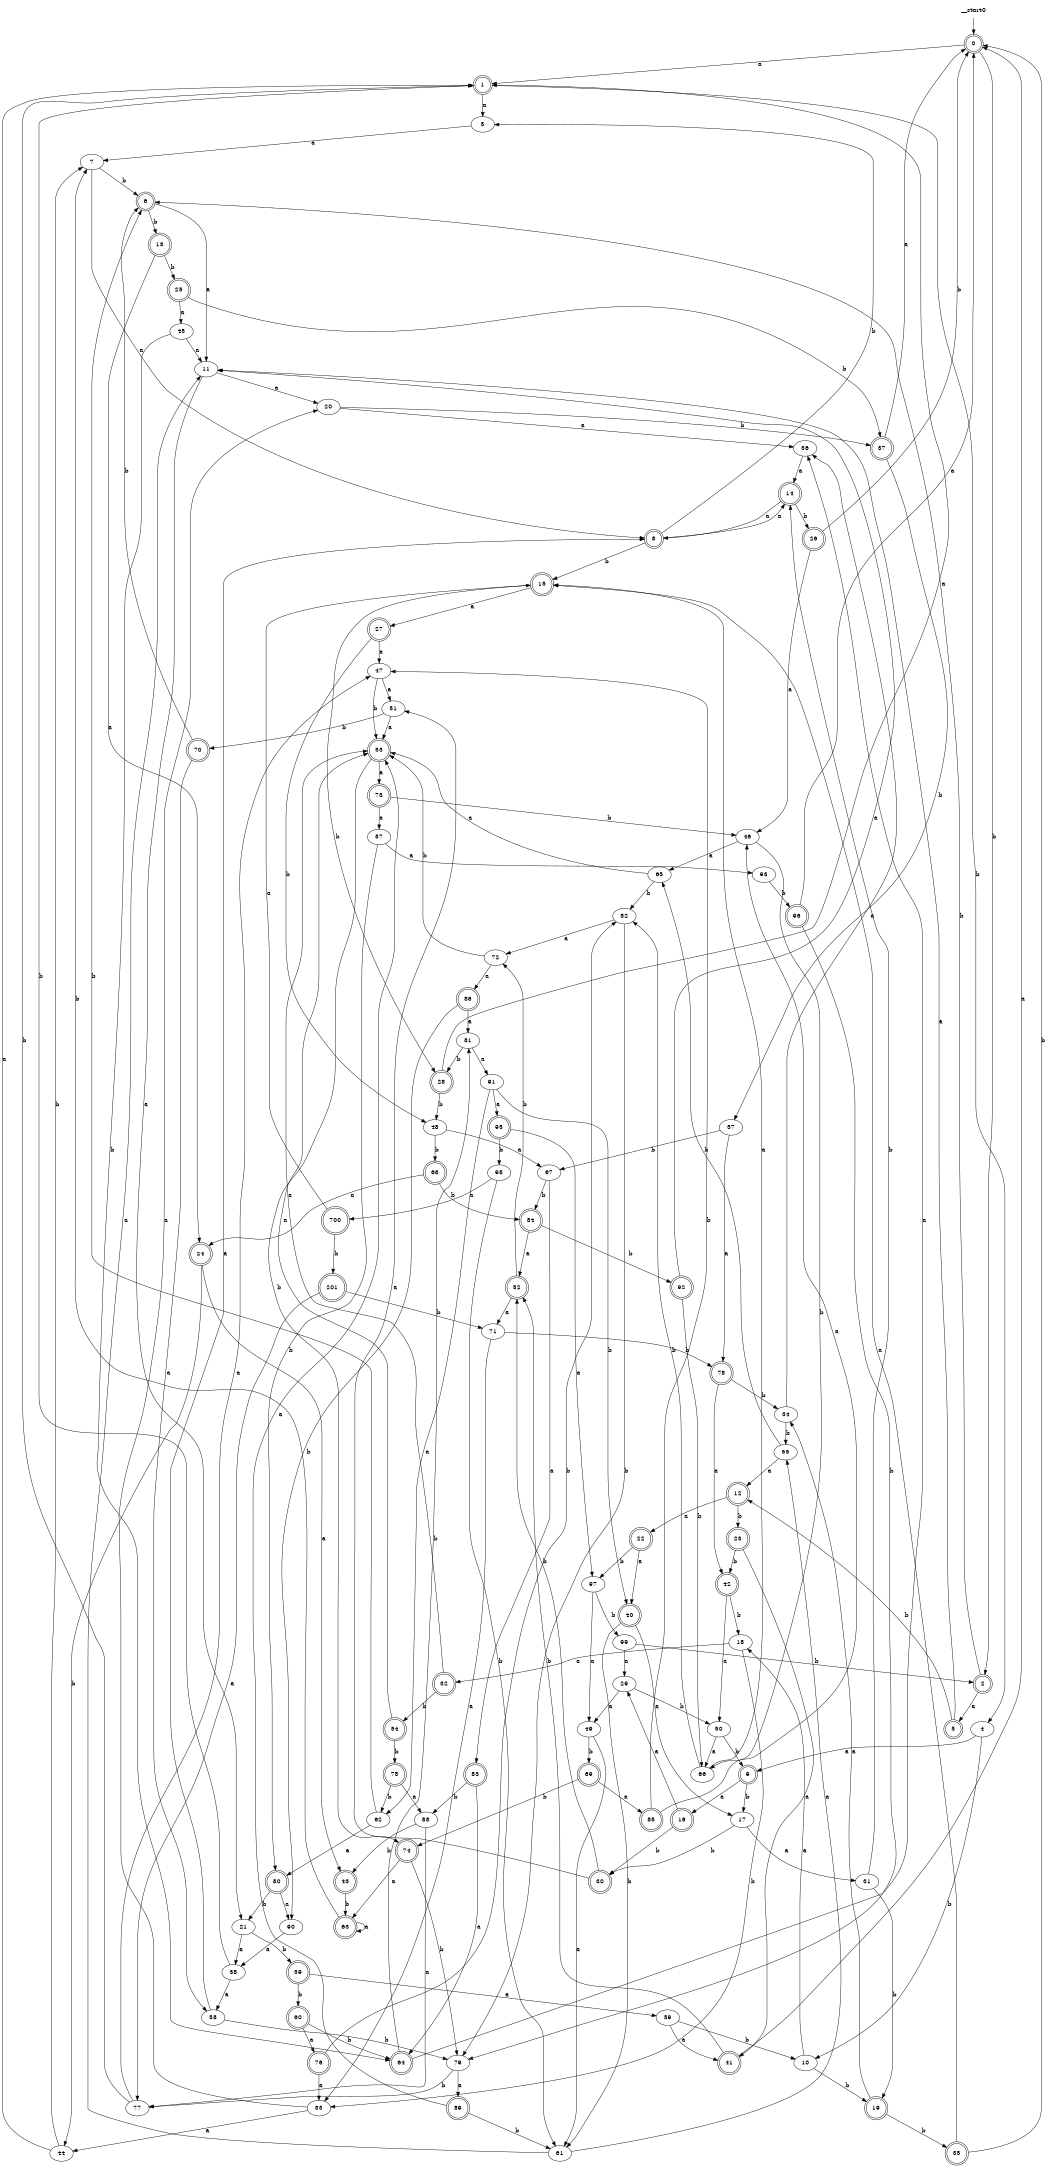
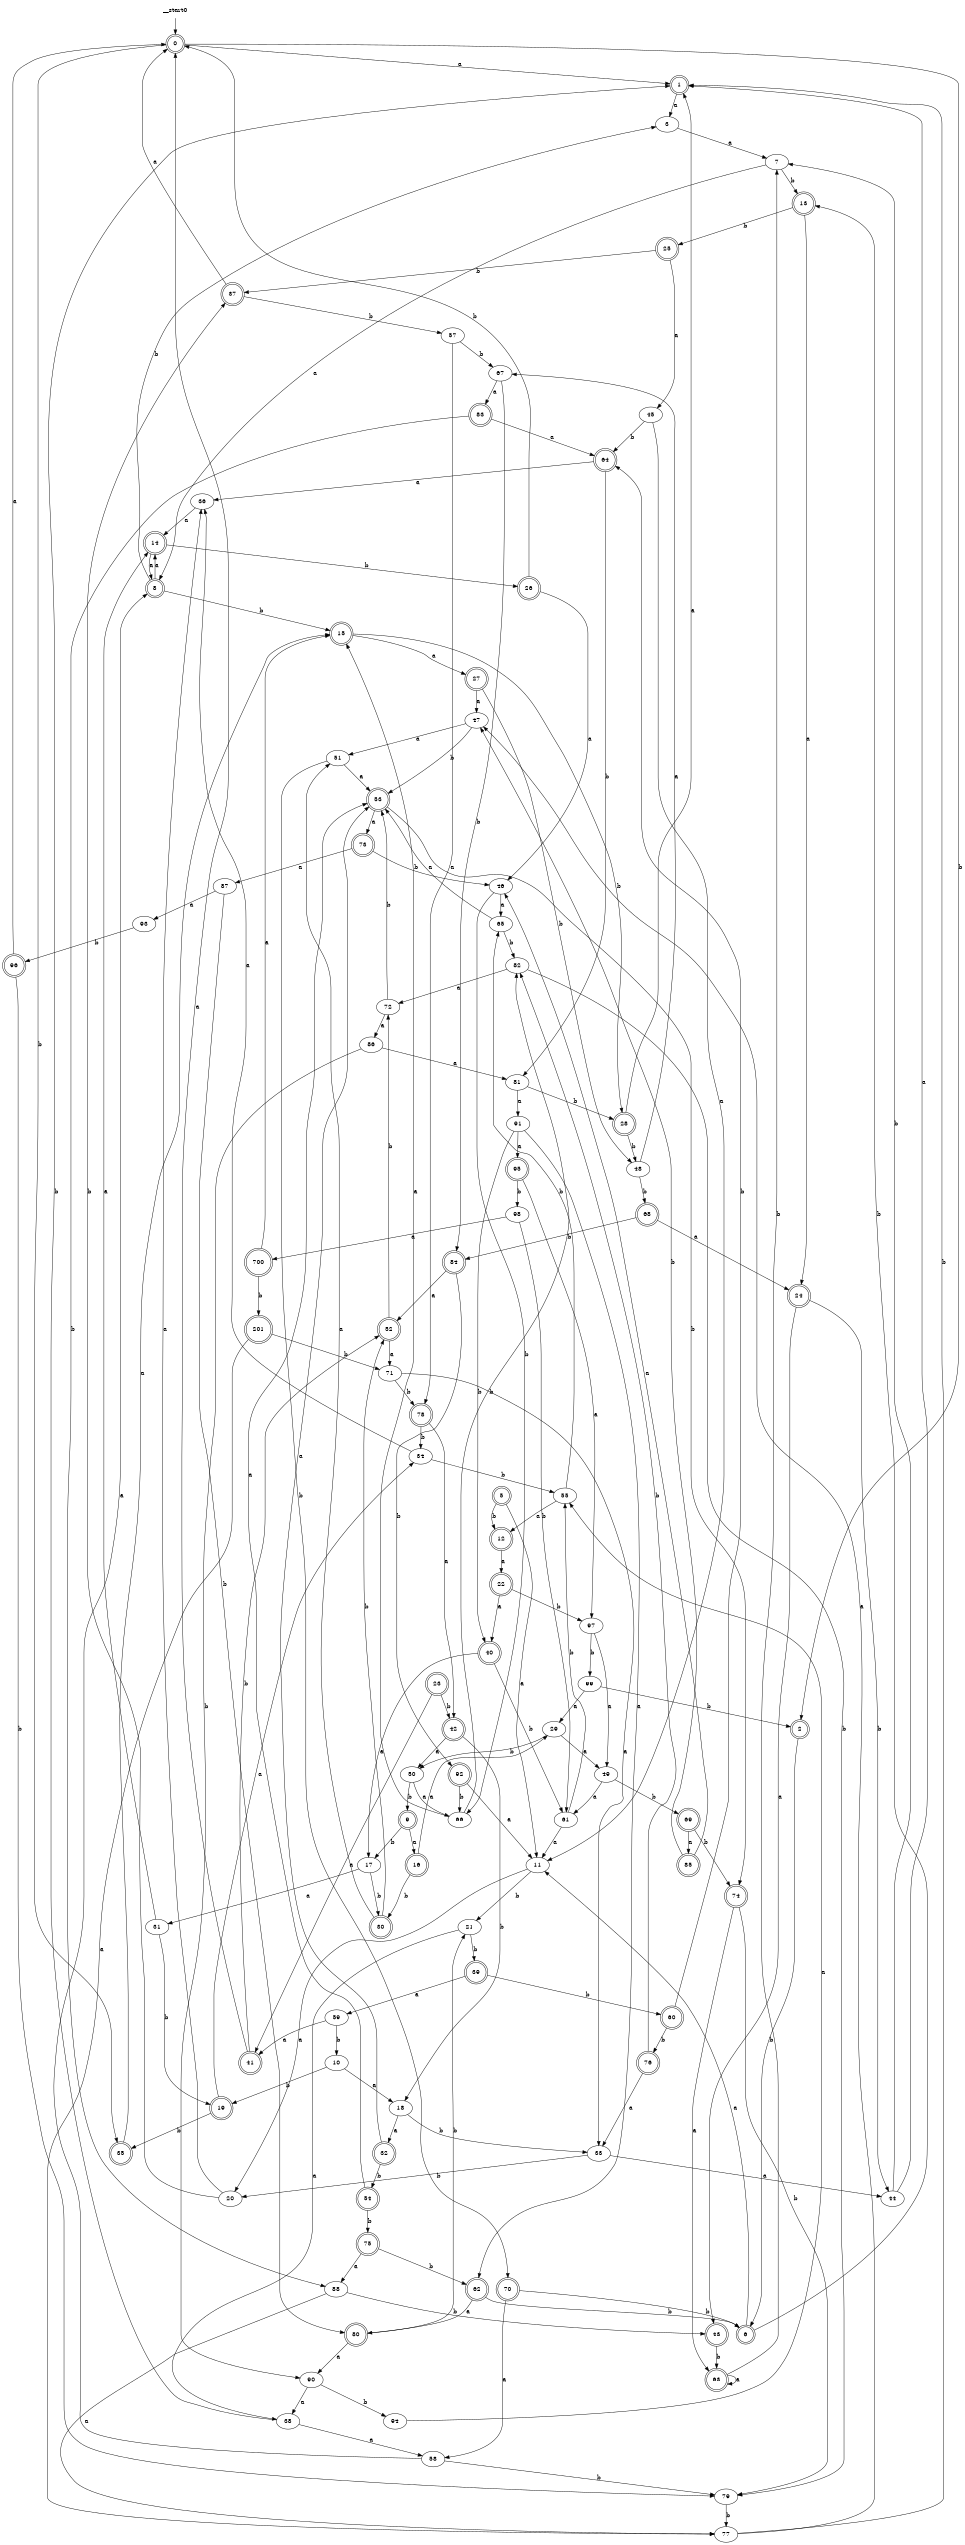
(117, 181) -> (788, 180)
(468, 999) -> (371, 1045)
(146, 1105) -> (518, 1896)
(1041, 1107) -> (38, 1055)
(891, 1150) -> (106, 1192)
(166, 1221) -> (439, 2176)
(738, 1514) -> none
(970, 1705) -> none
(982, 1729) -> none
(827, 1797) -> (572, 1653)
(378, 1820) -> (477, 2289)
(312, 2040) -> (663, 2040)
(458, 2108) -> none
none -> (395, 2421)
